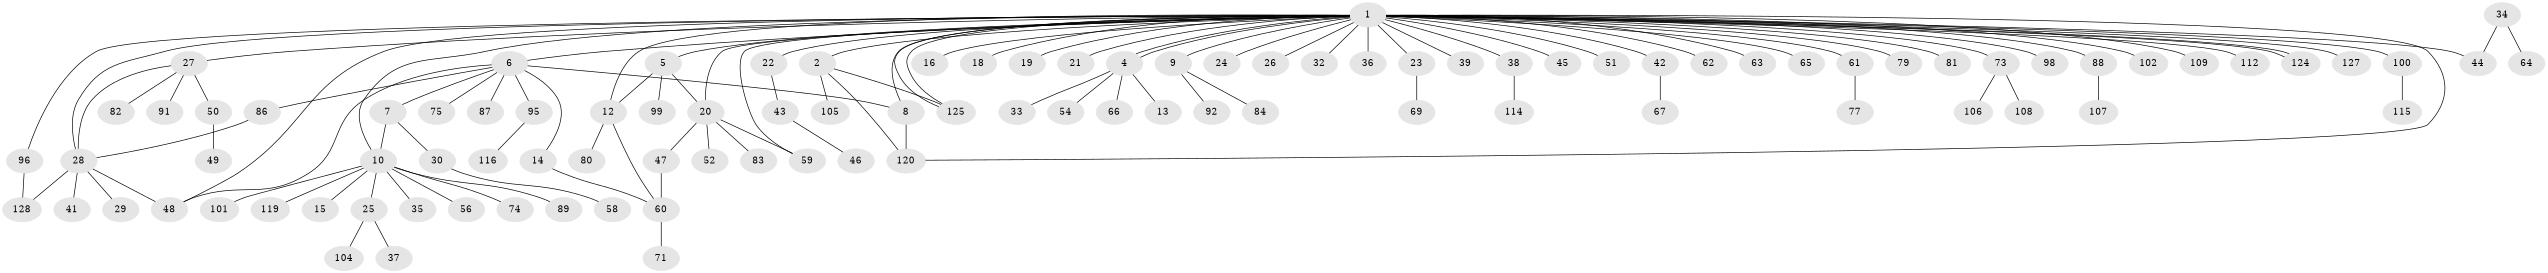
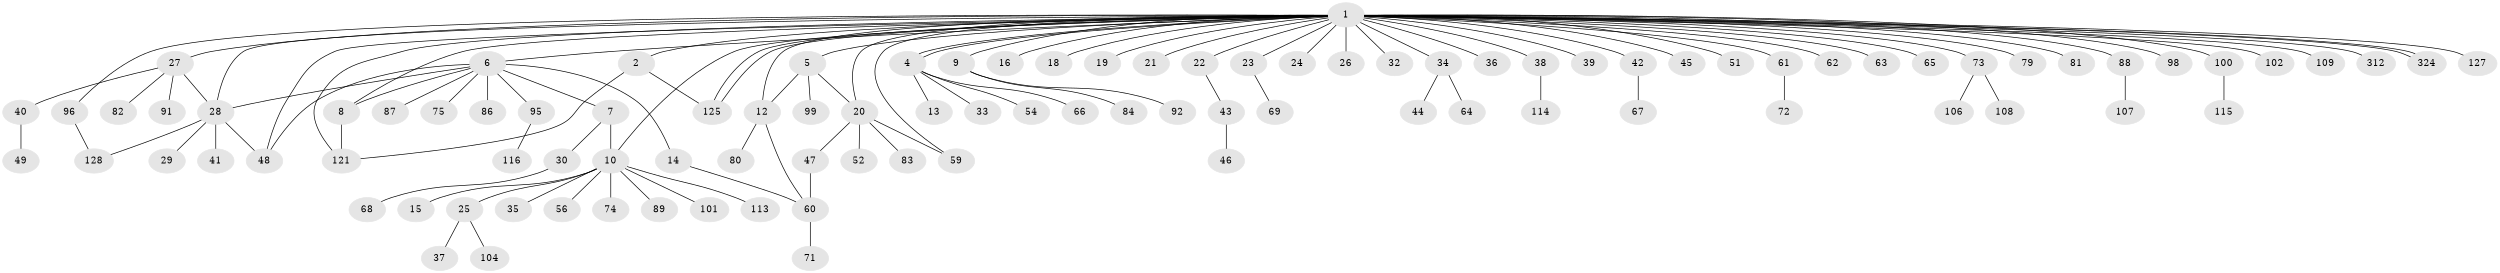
(1926, 25) -> (1395, 39)
(2250, 64) -> (2376, 64)
(2301, 64) -> (2427, 64)
(213, 112) -> (21, 112)
(830, 112) -> none
(1855, 112) -> (1784, 112)
(173, 143) -> (375, 82)
(906, 161) -> (342, 161)
(270, 210) -> (760, 210)
(613, 210) -> (367, 210)
